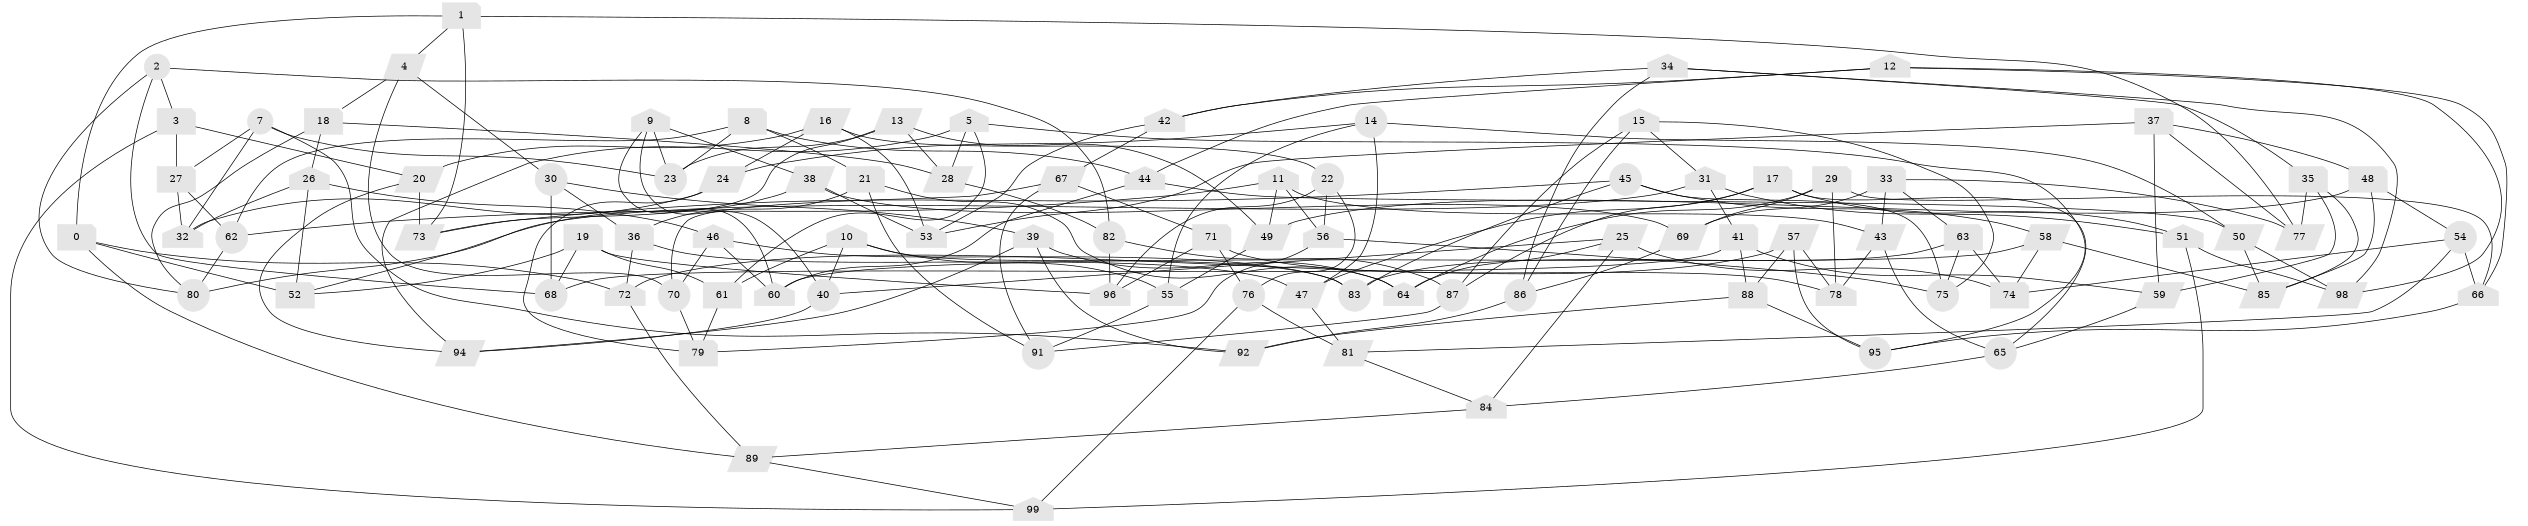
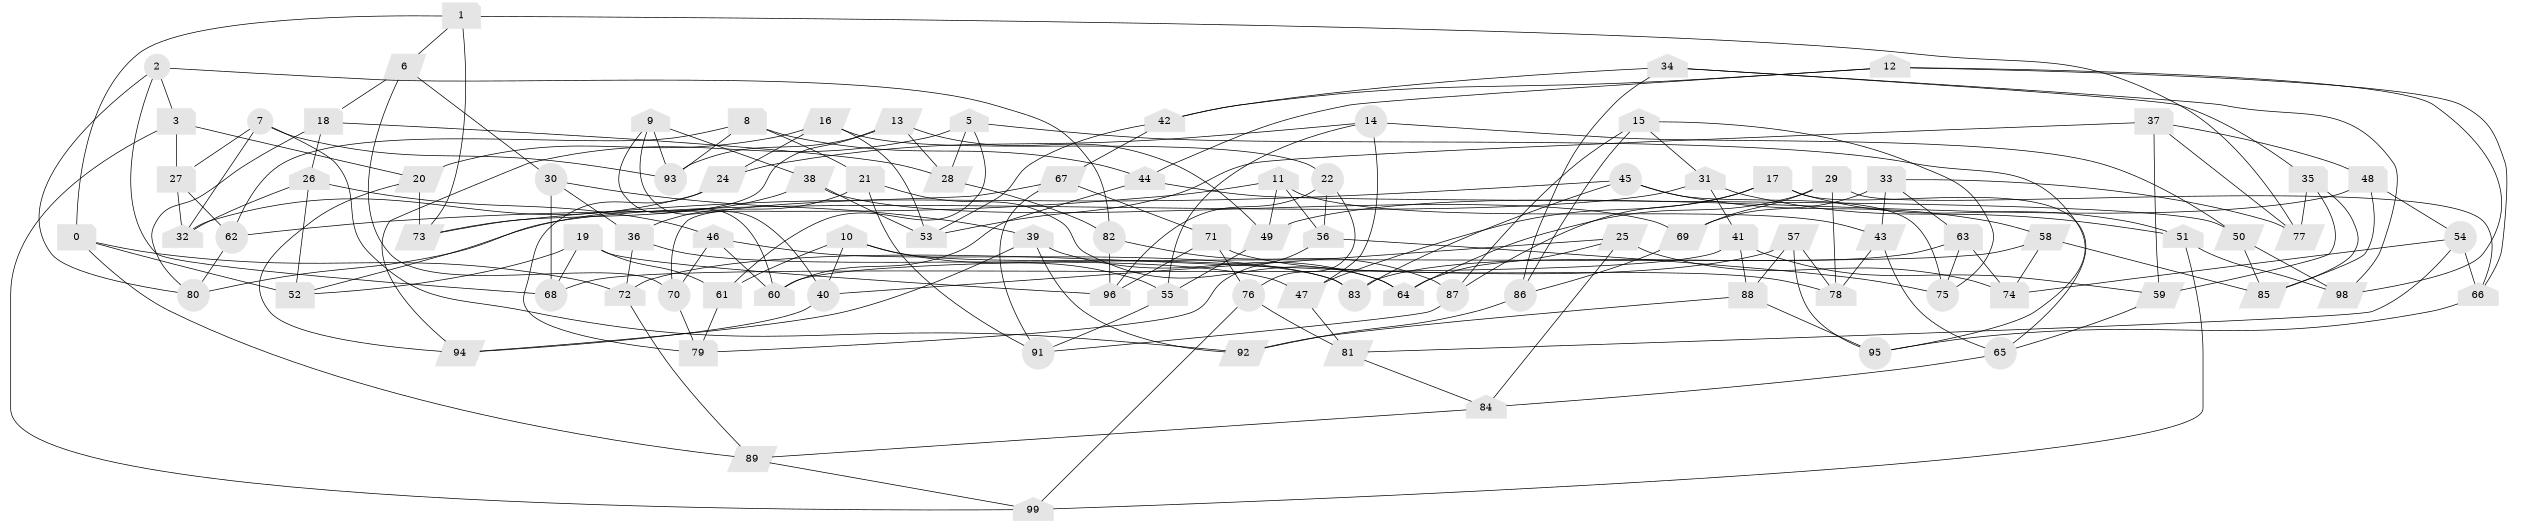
(405, 67) -> (405, 67)
(671, 179) -> (671, 179)
